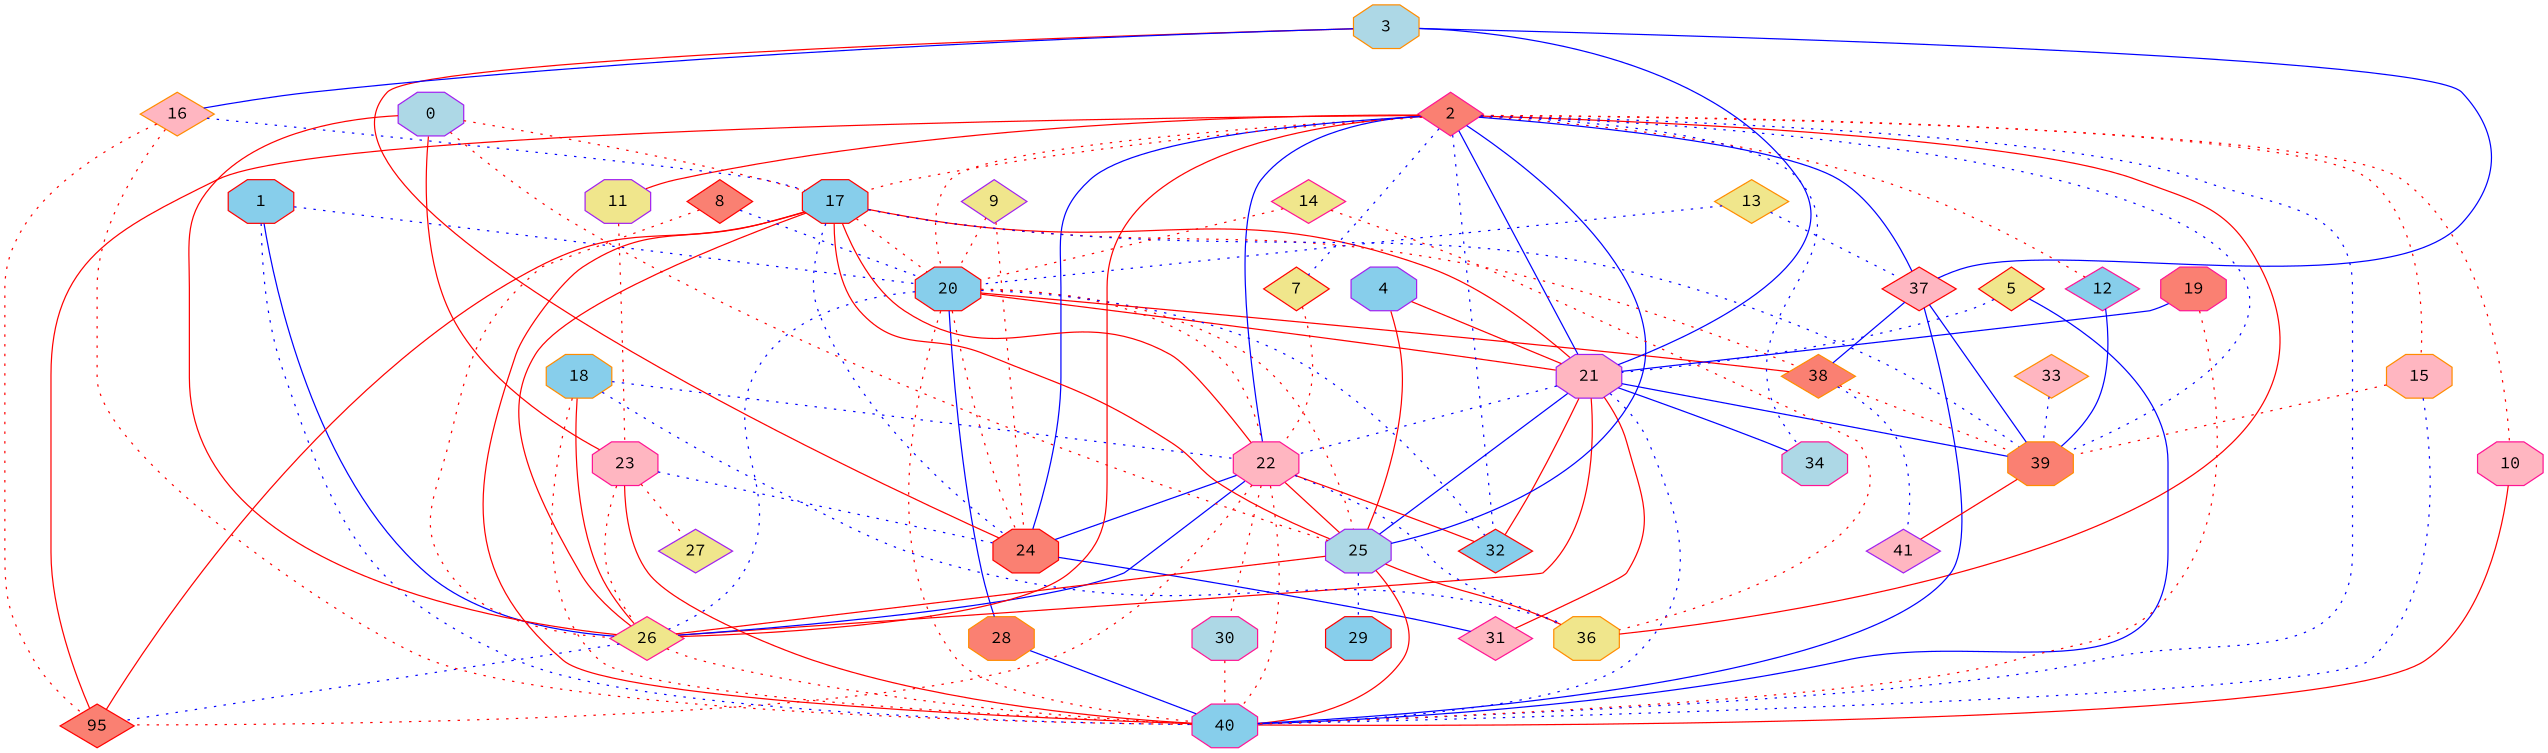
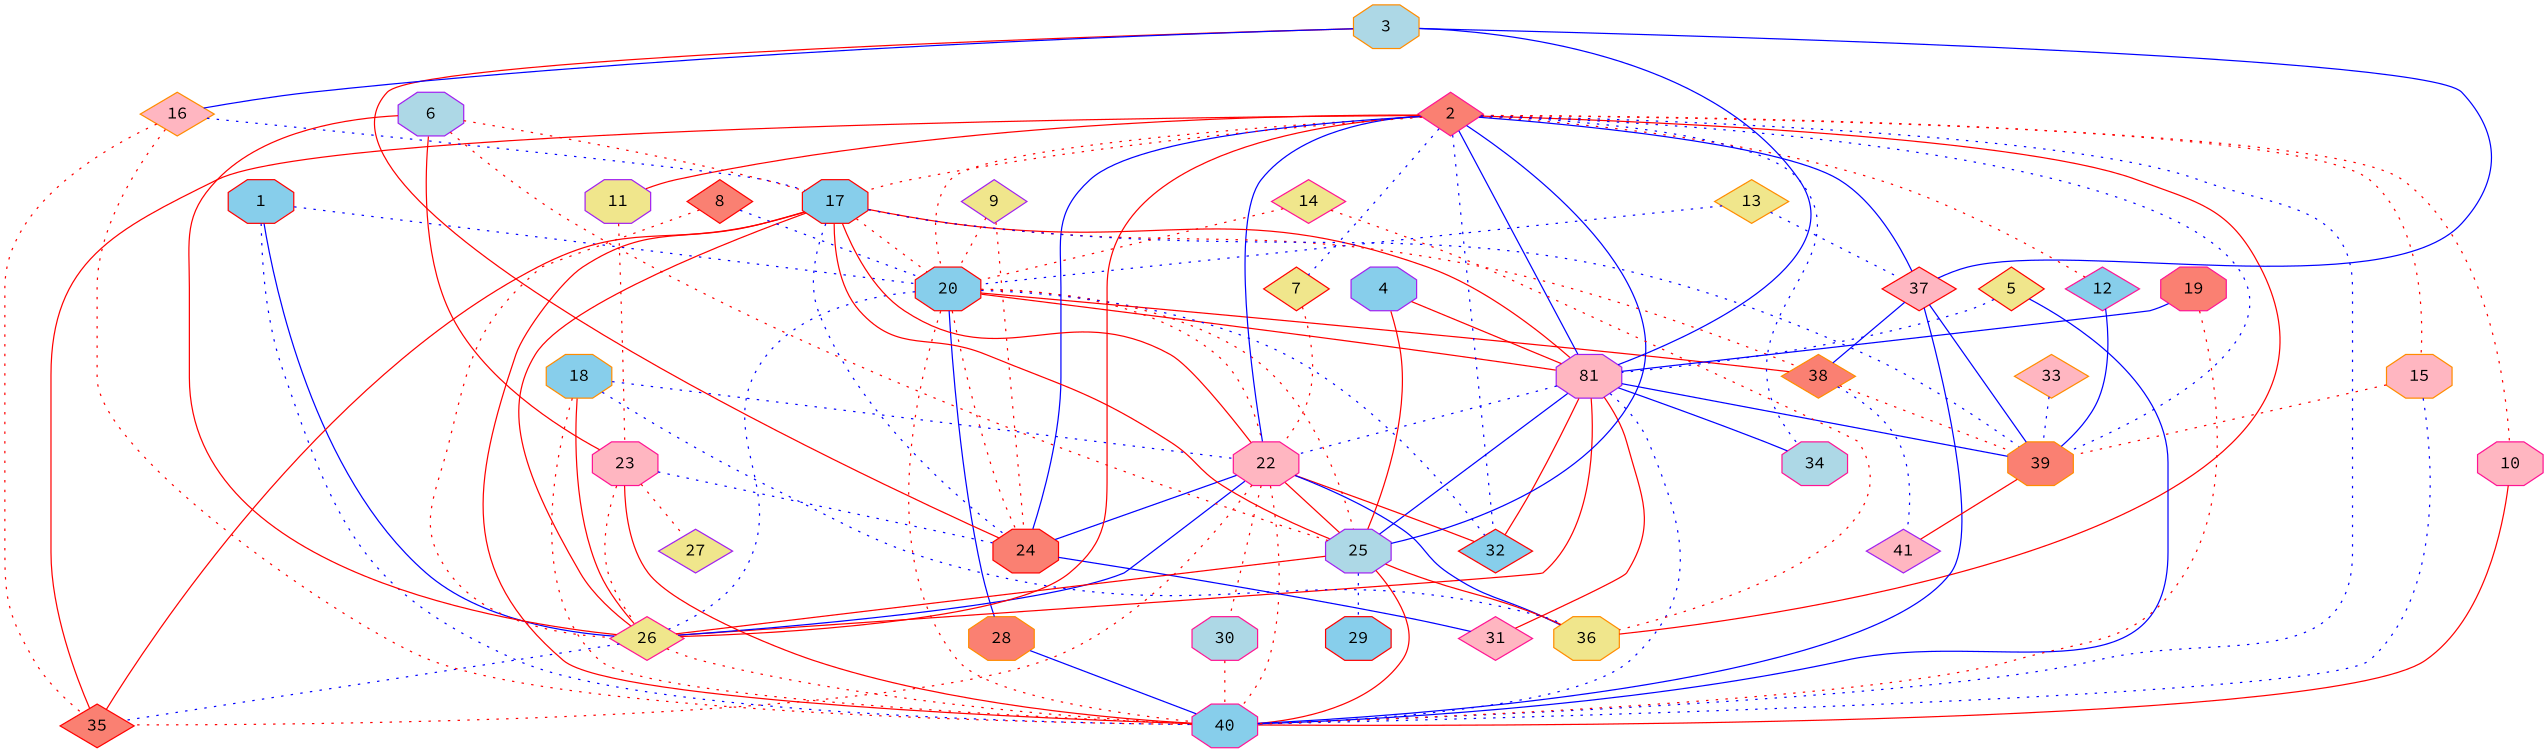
(431, 114) -> (431, 114)
(1589, 376) -> (1589, 376)
(1426, 553) -> (1426, 553)
(97, 726) -> (97, 726)
